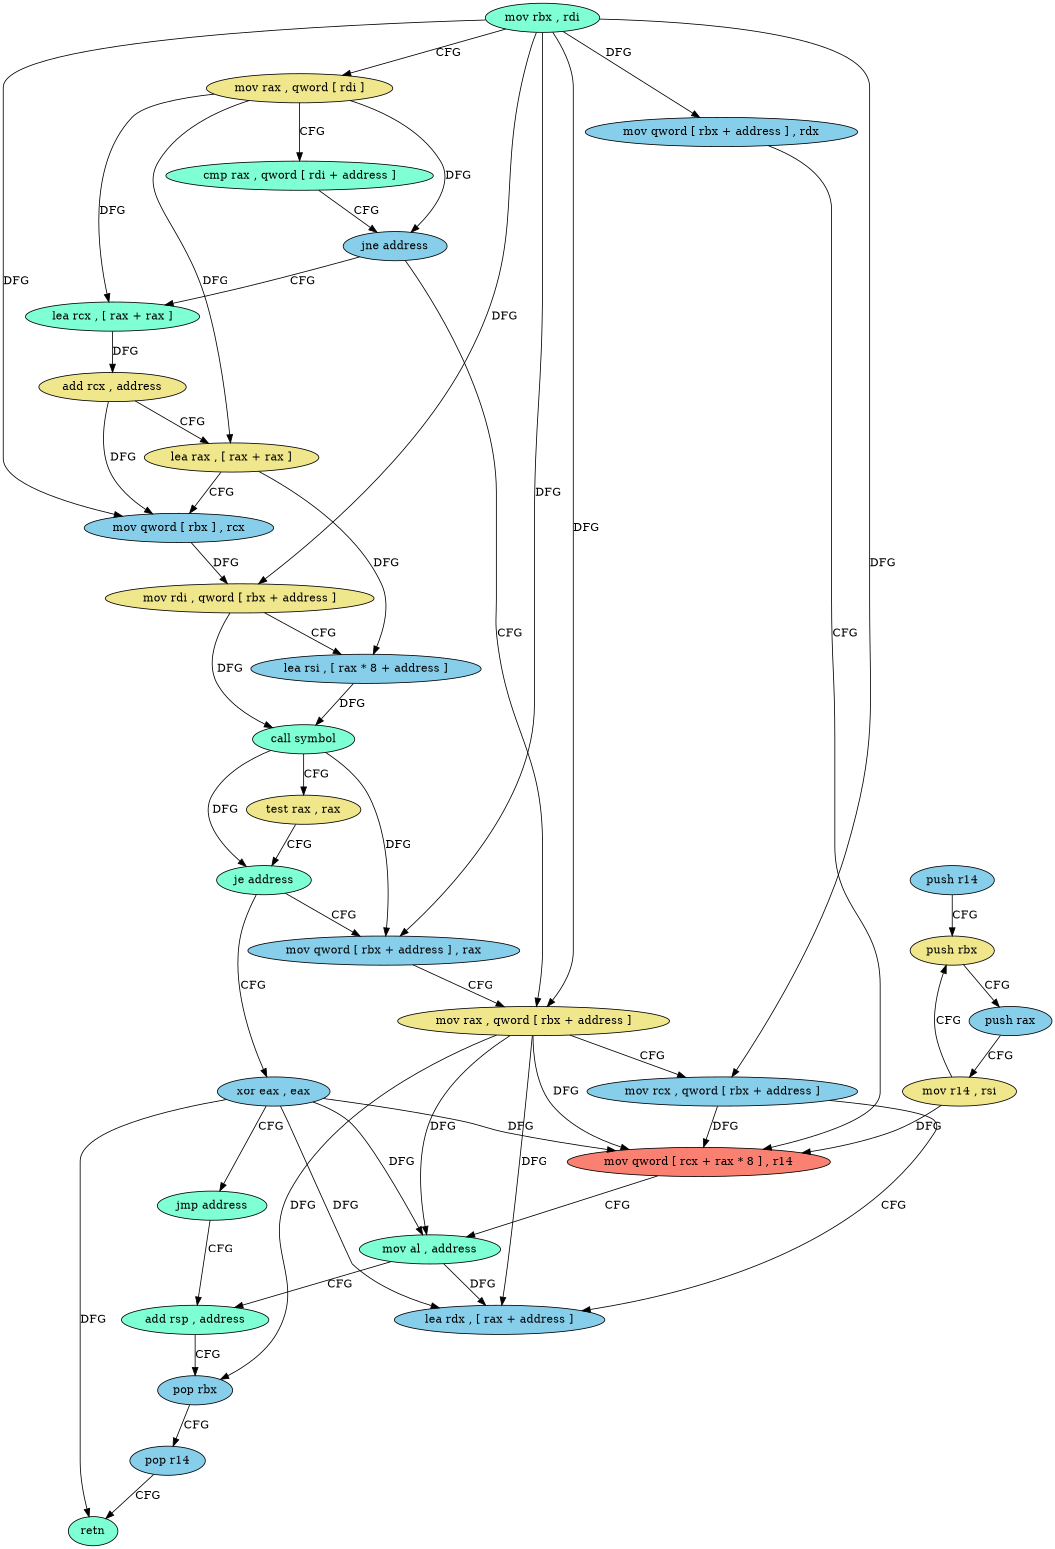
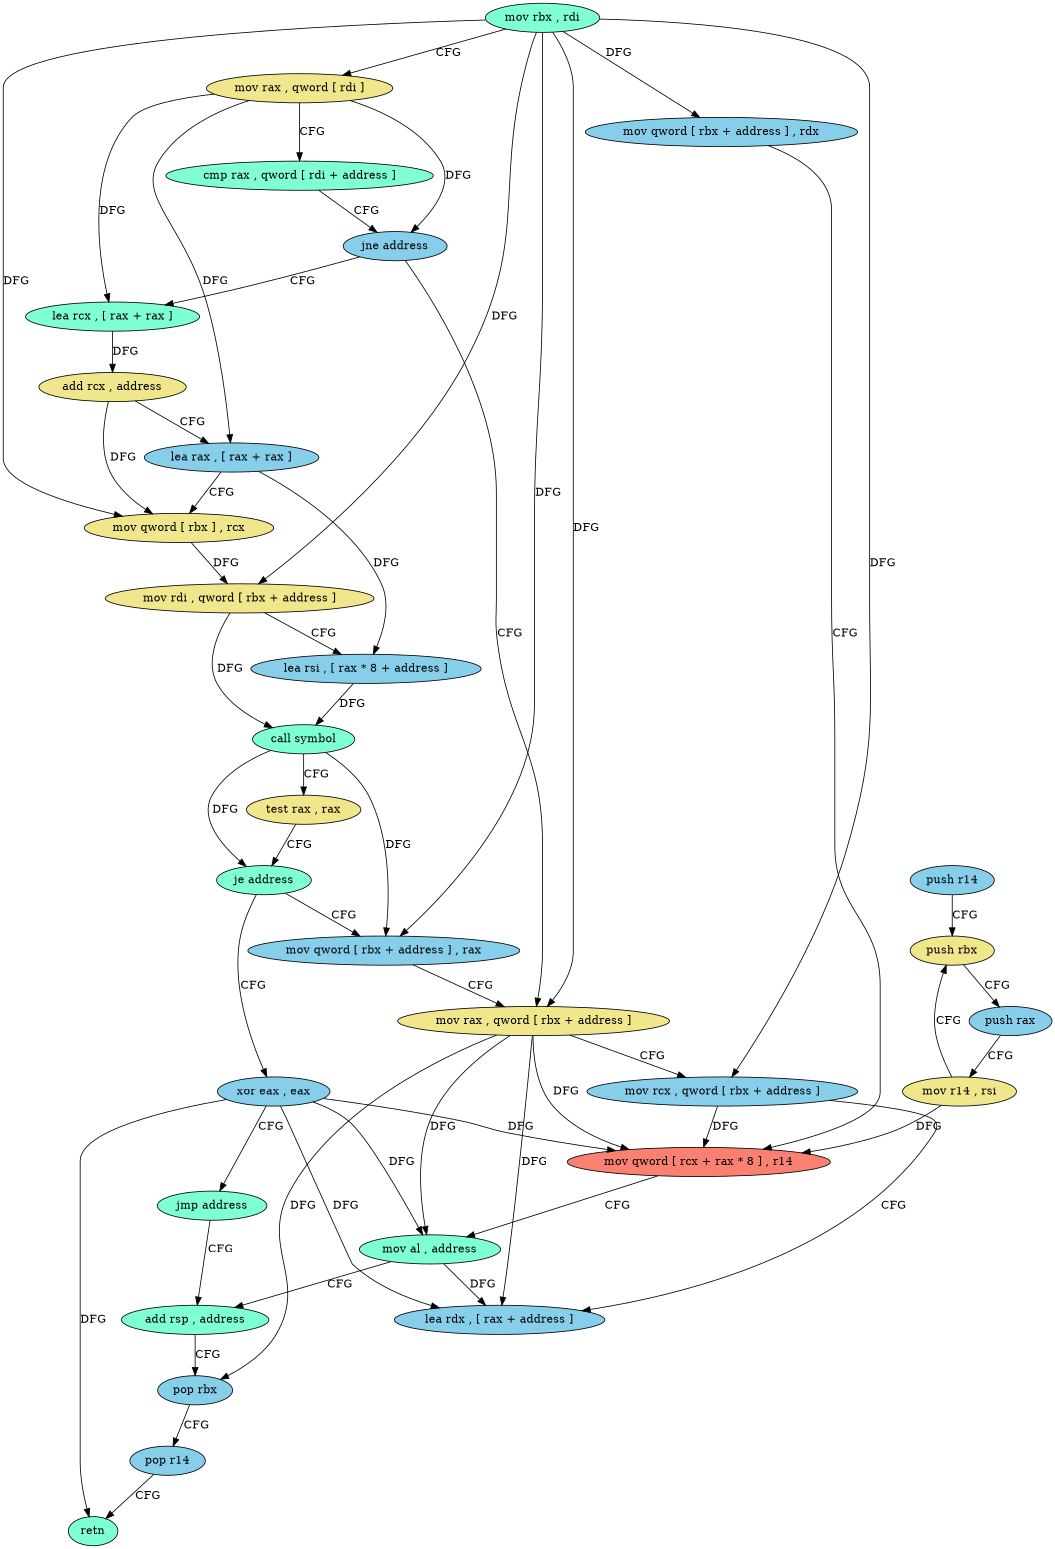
(232, 457) -> (232, 457)
(179, 528) -> (179, 528)
